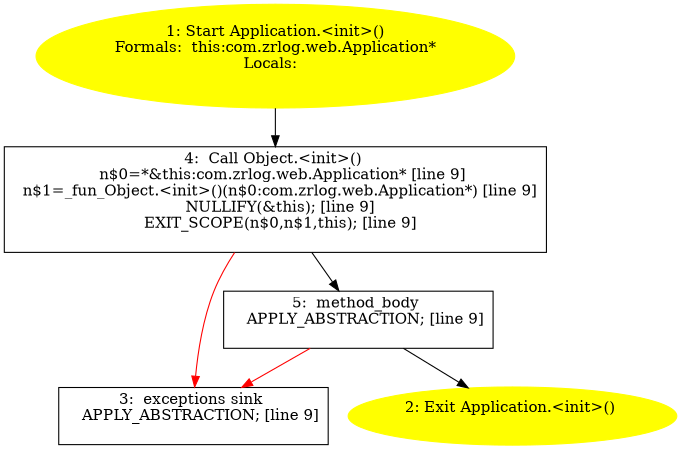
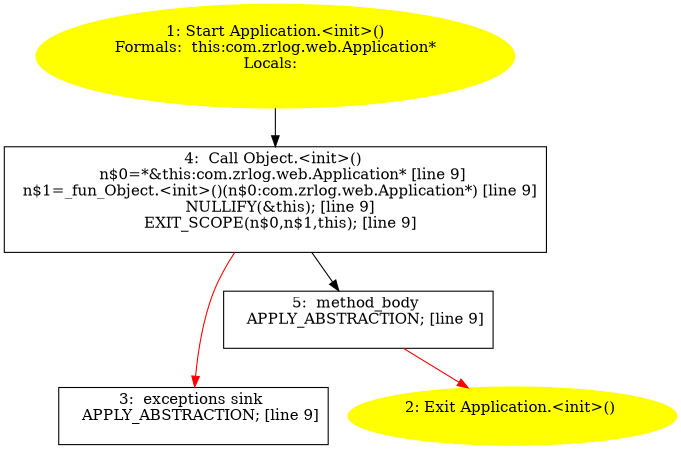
(281, 365) -> none
(431, 365) -> (431, 365)
